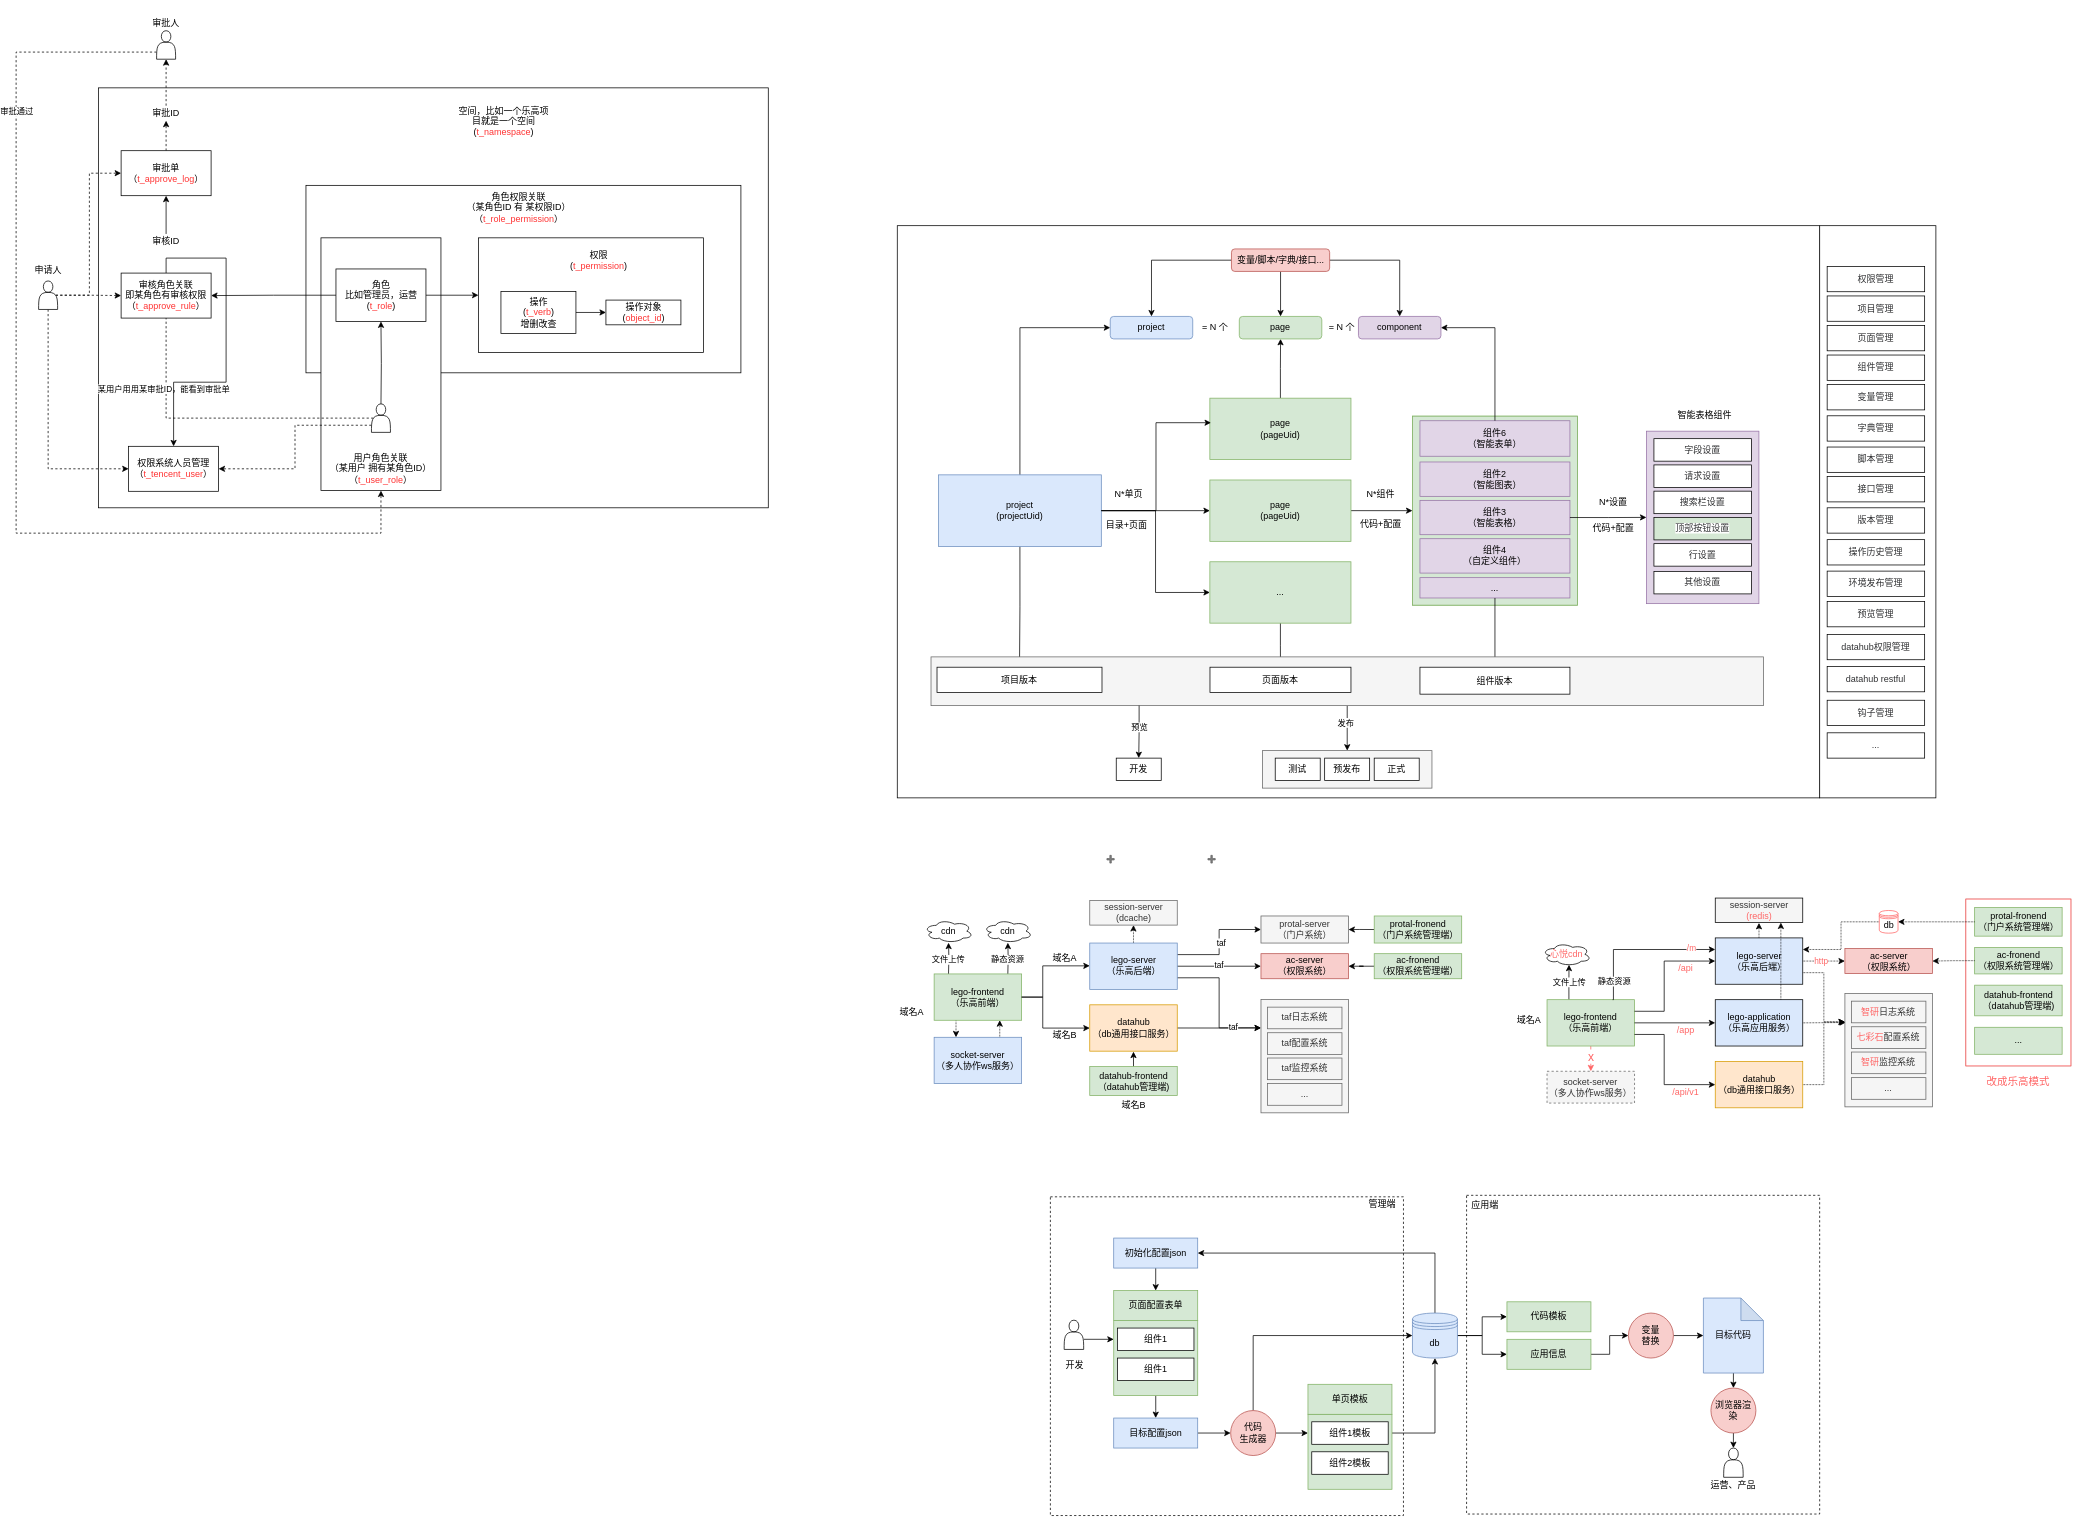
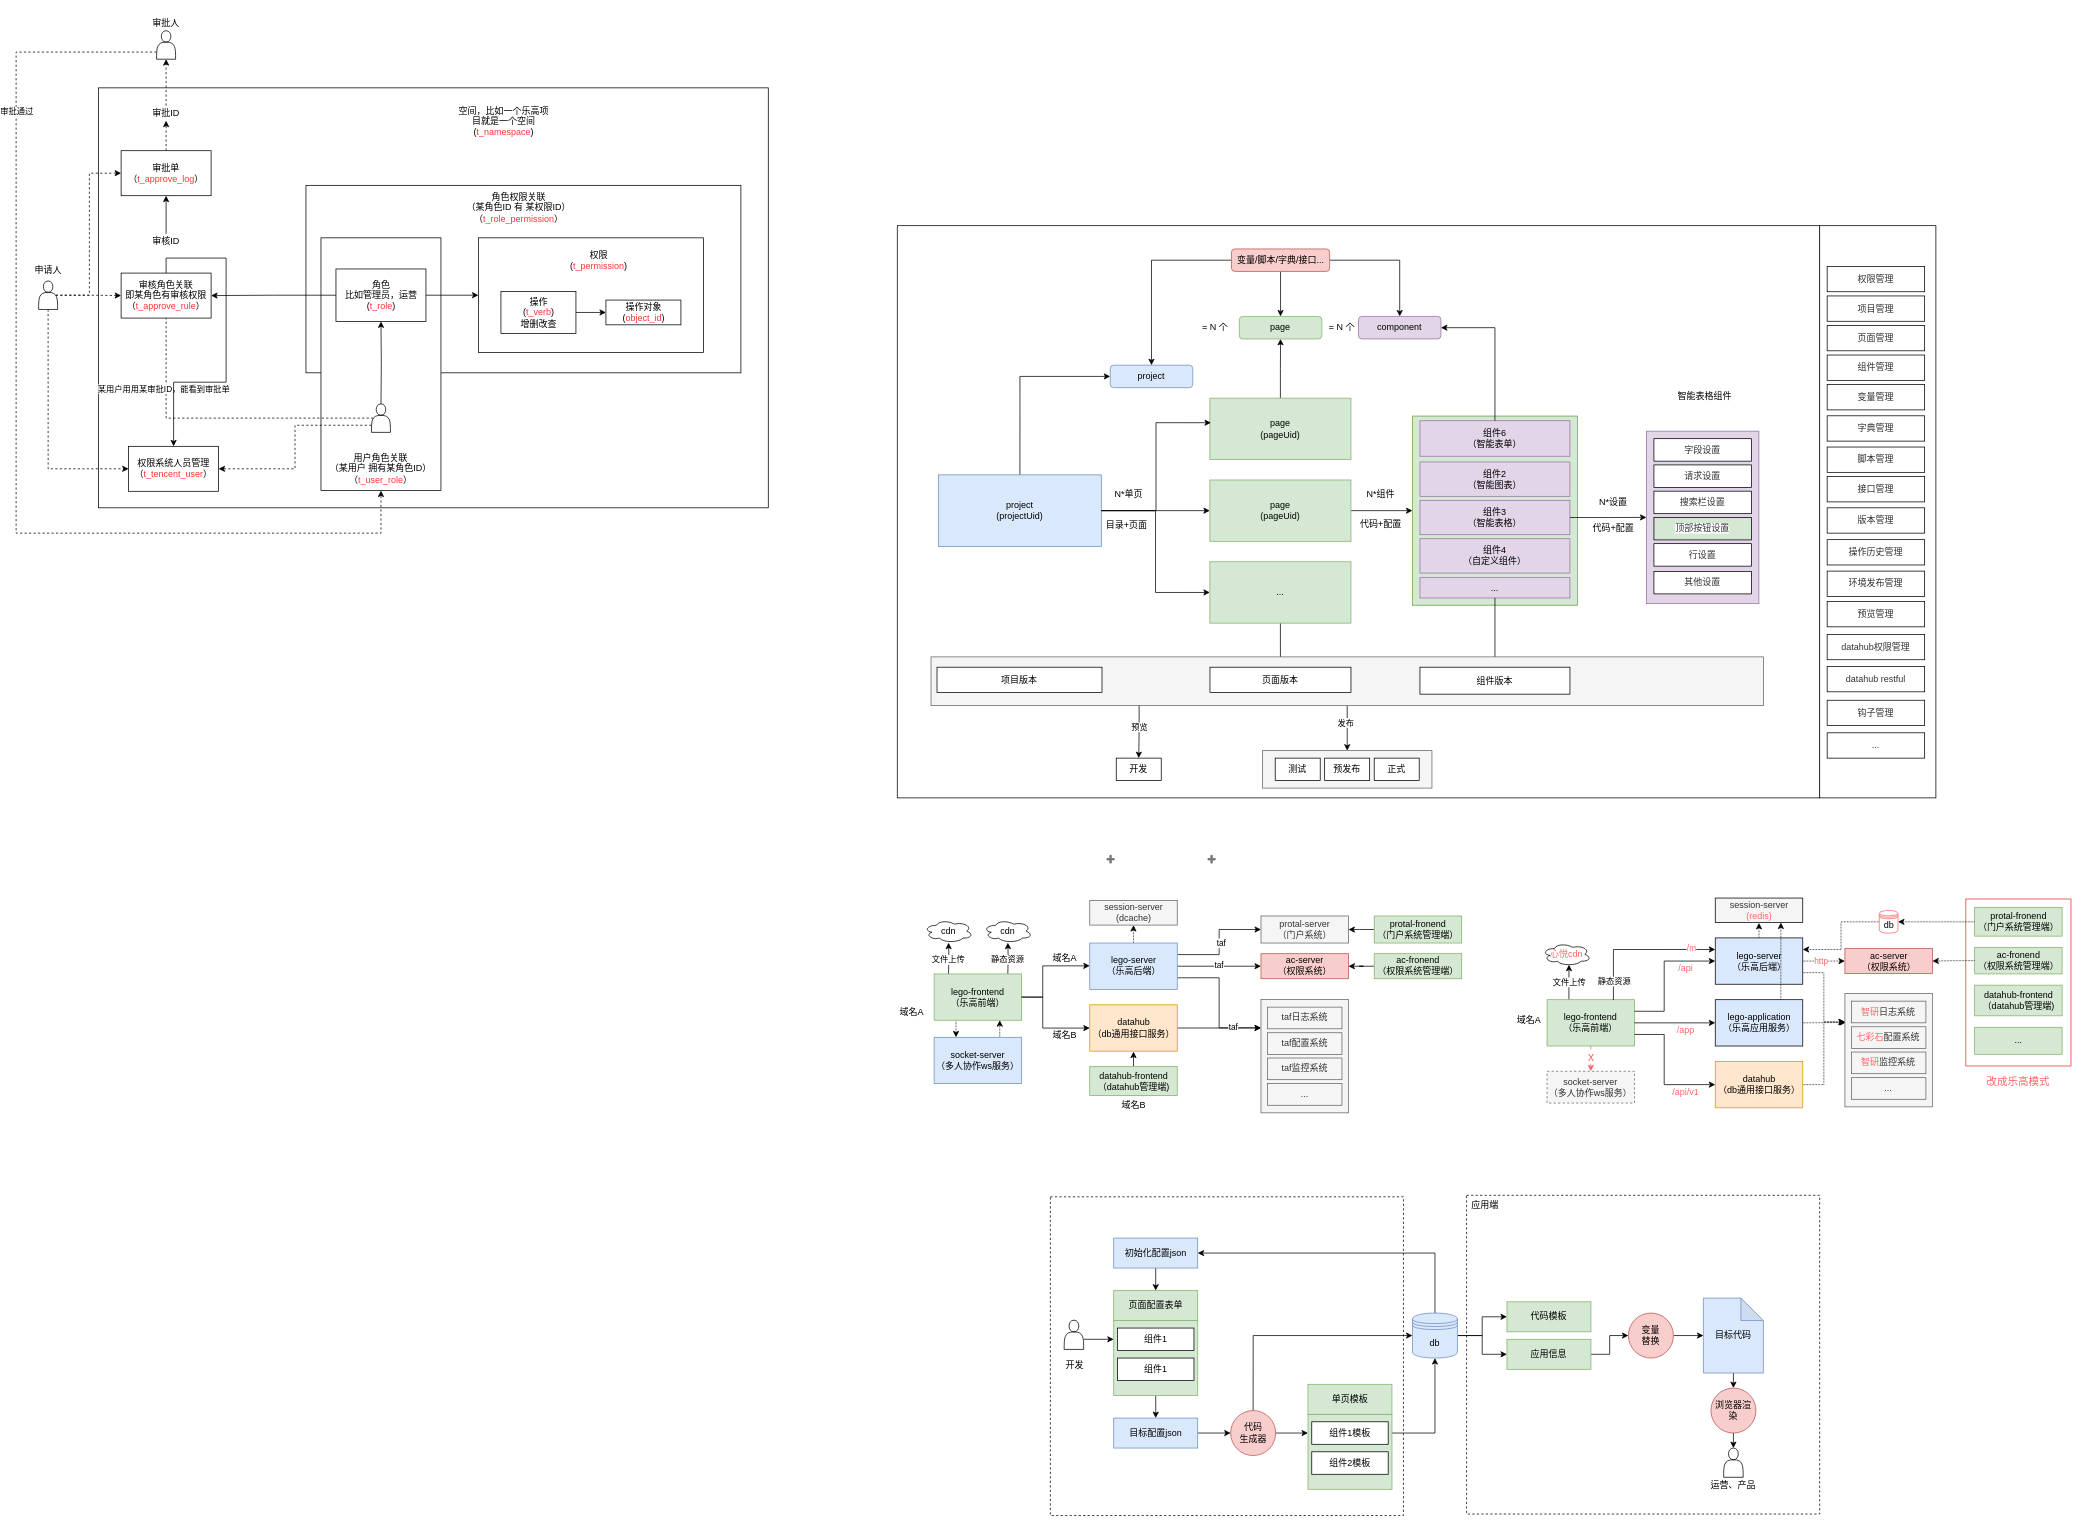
(1152, 327) -> (1152, 376)
(1705, 415) -> (1705, 396)
(1020, 602) -> none
(1383, 1204) -> none
